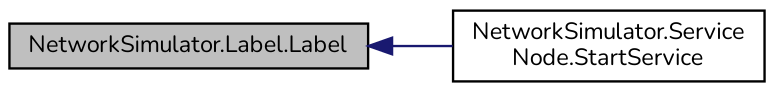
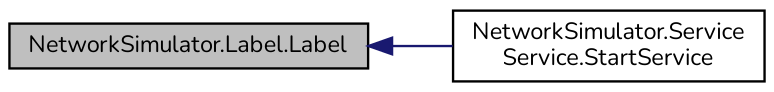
(609, 46) -> (609, 46)
